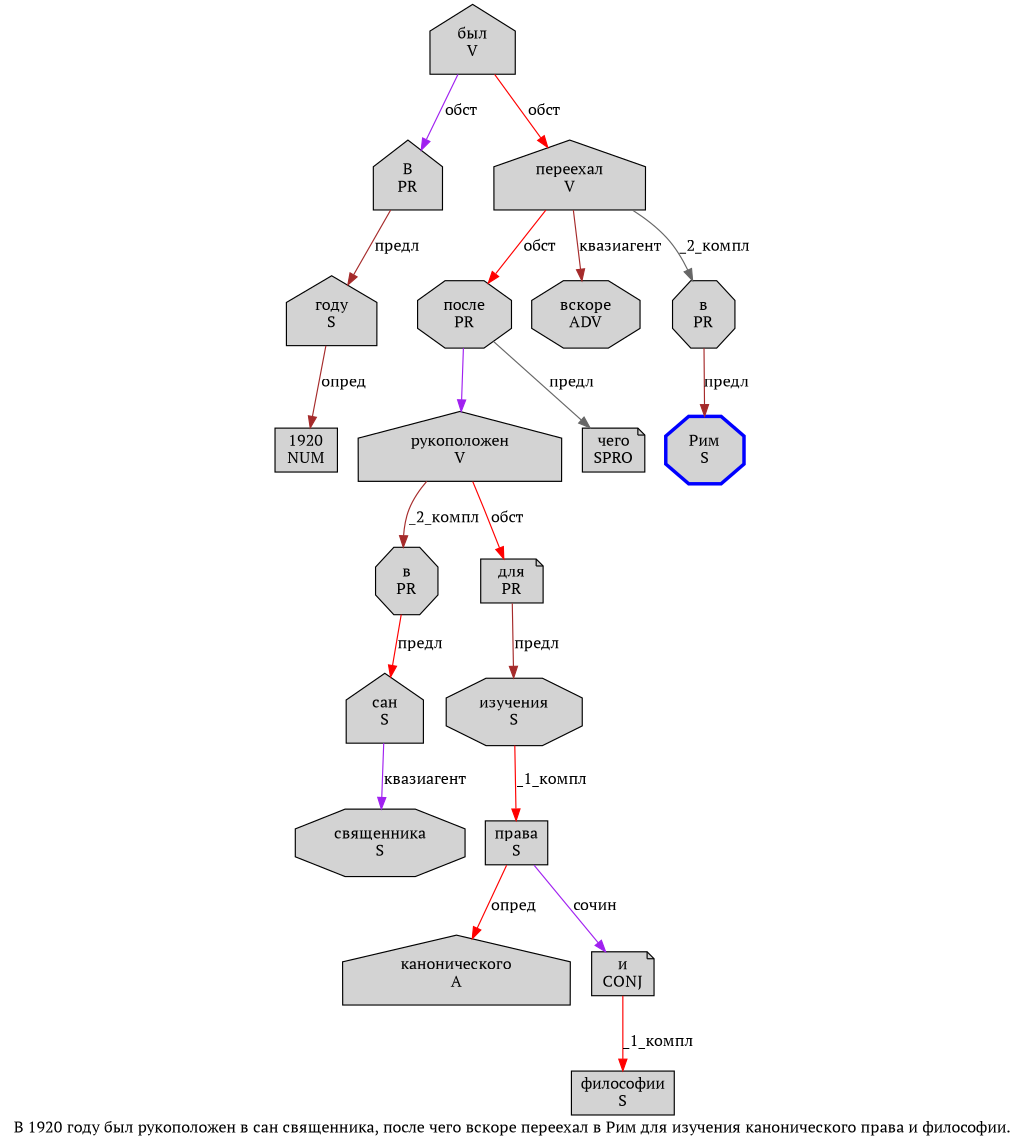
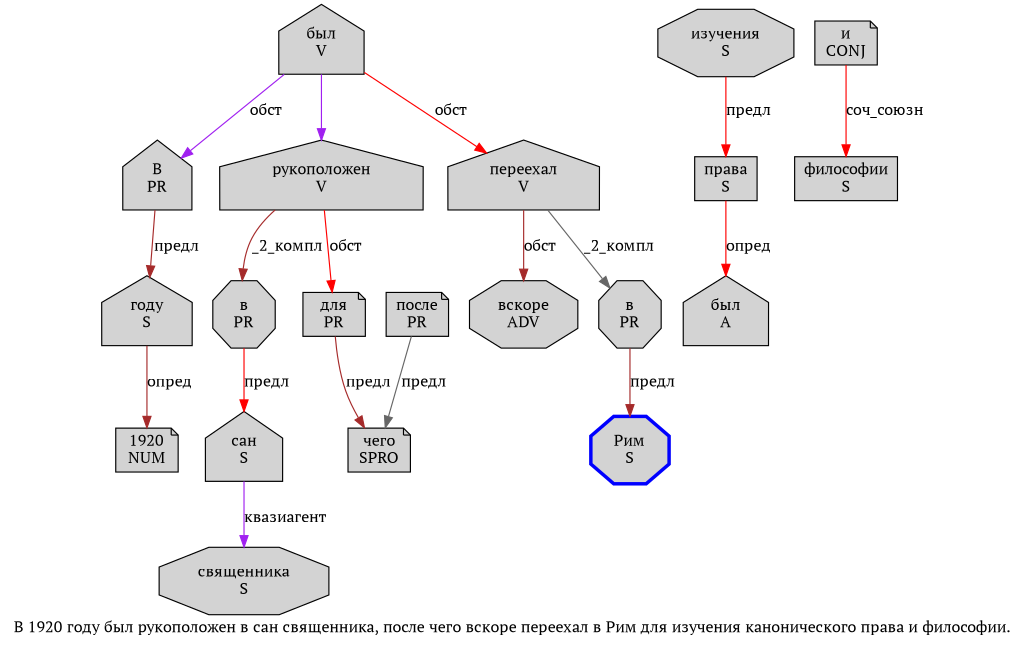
(521, 242) -> none
(621, 247) -> (540, 247)
(465, 314) -> (417, 314)
(463, 374) -> (321, 102)
(306, 450) -> (147, 450)
(513, 635) -> (342, 379)
(552, 780) -> (749, 111)
(566, 904) -> none
(456, 974) -> (726, 314)
(658, 1042) -> (885, 111)
